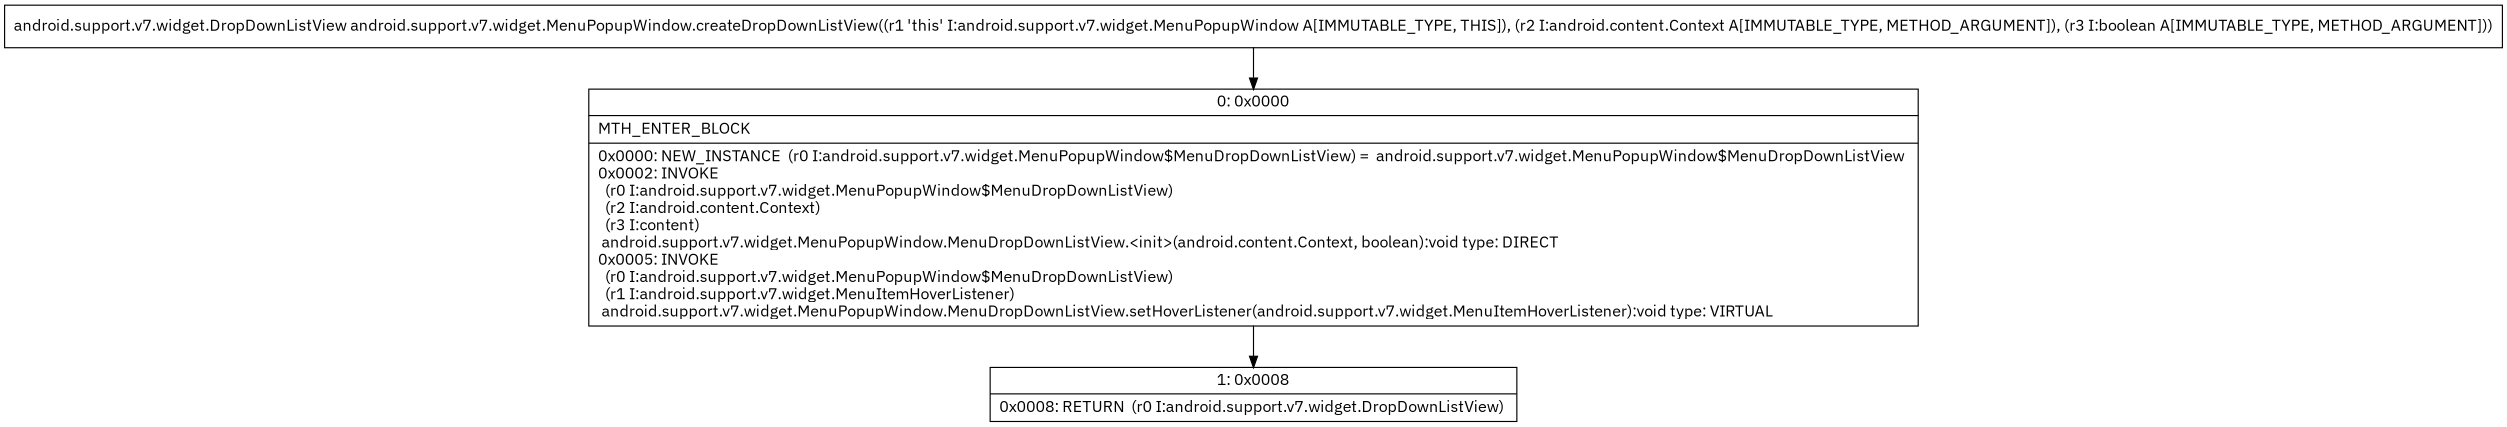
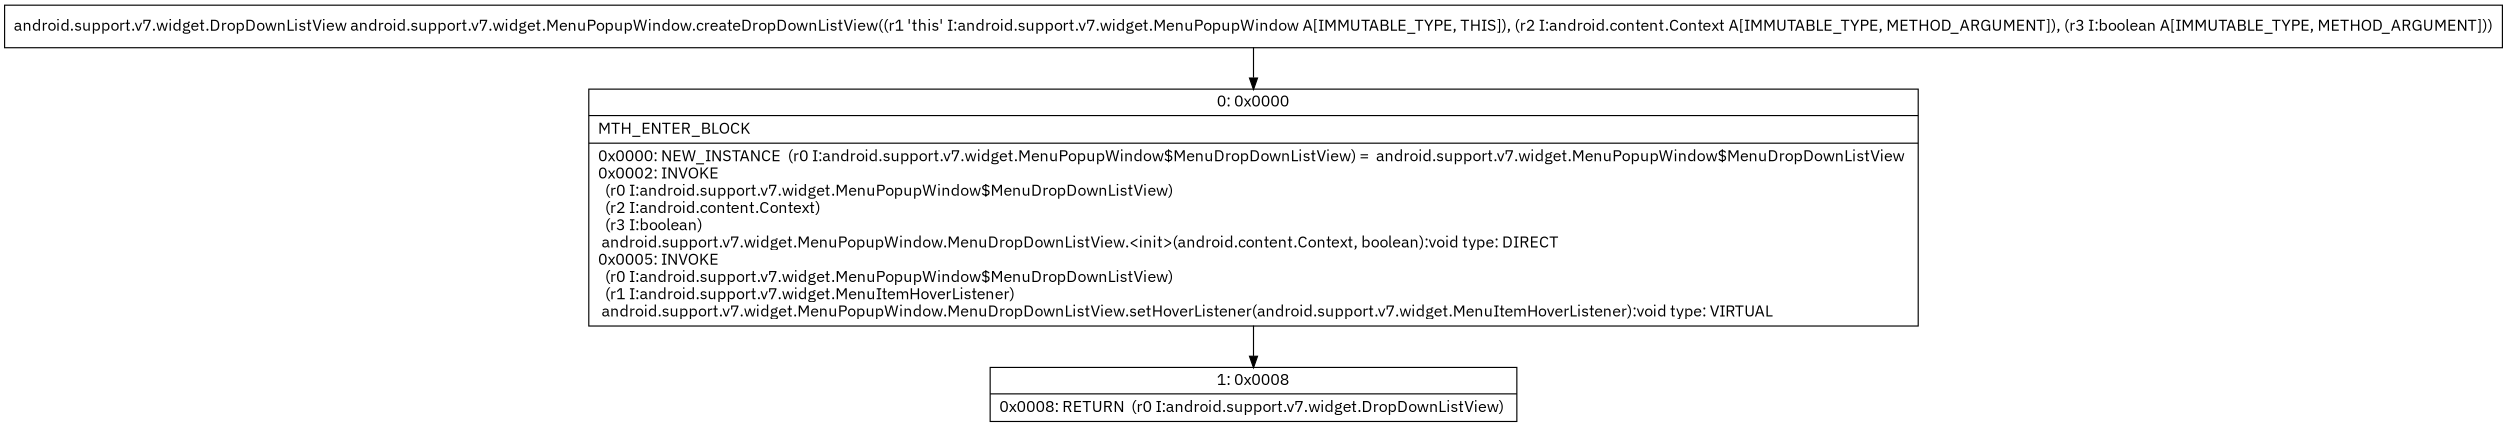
(649, 225) -> (650, 225)
